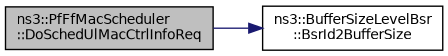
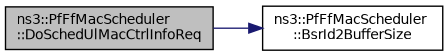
(353, 28) -> (353, 28)
